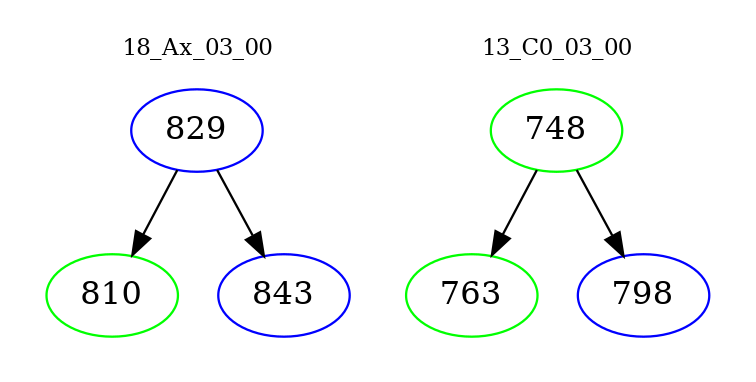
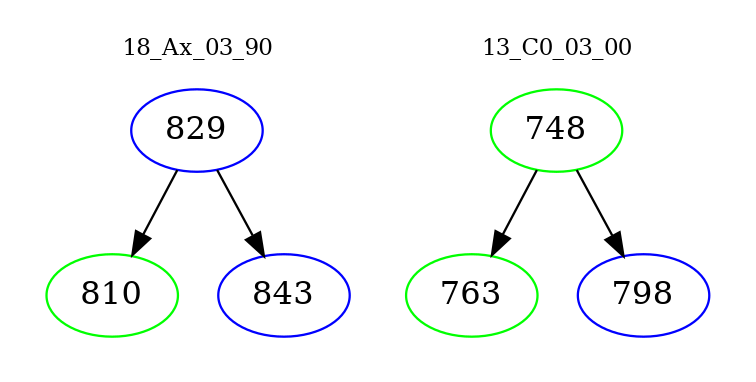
(198, 49) -> (198, 49)
